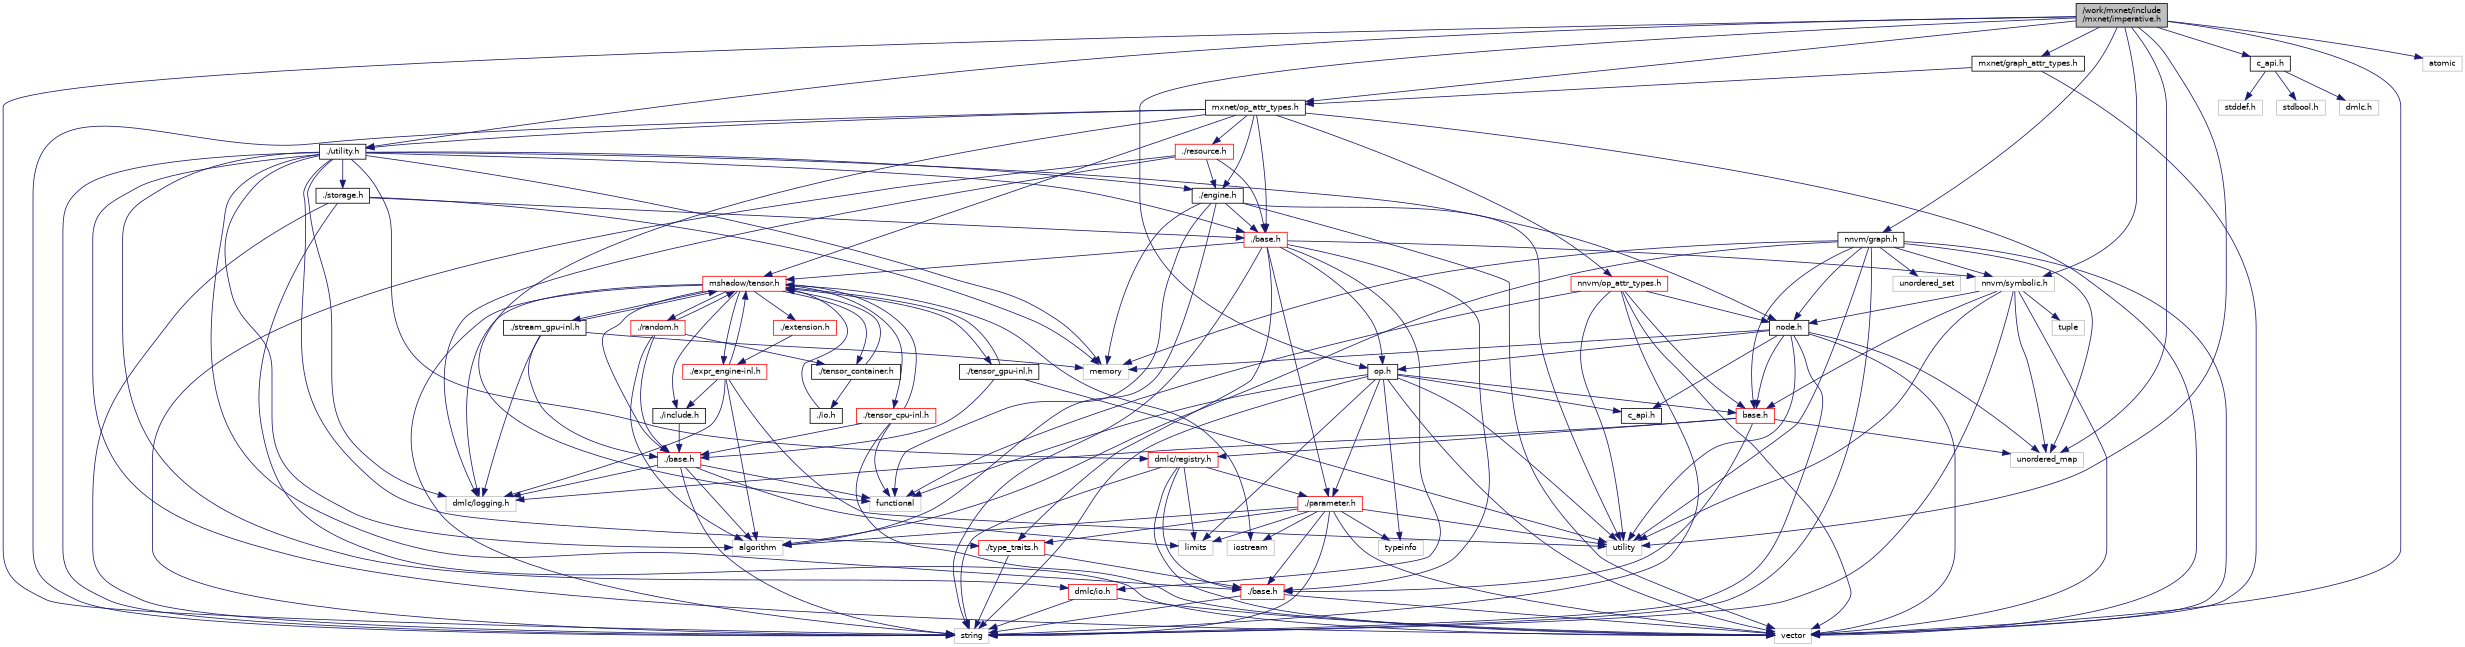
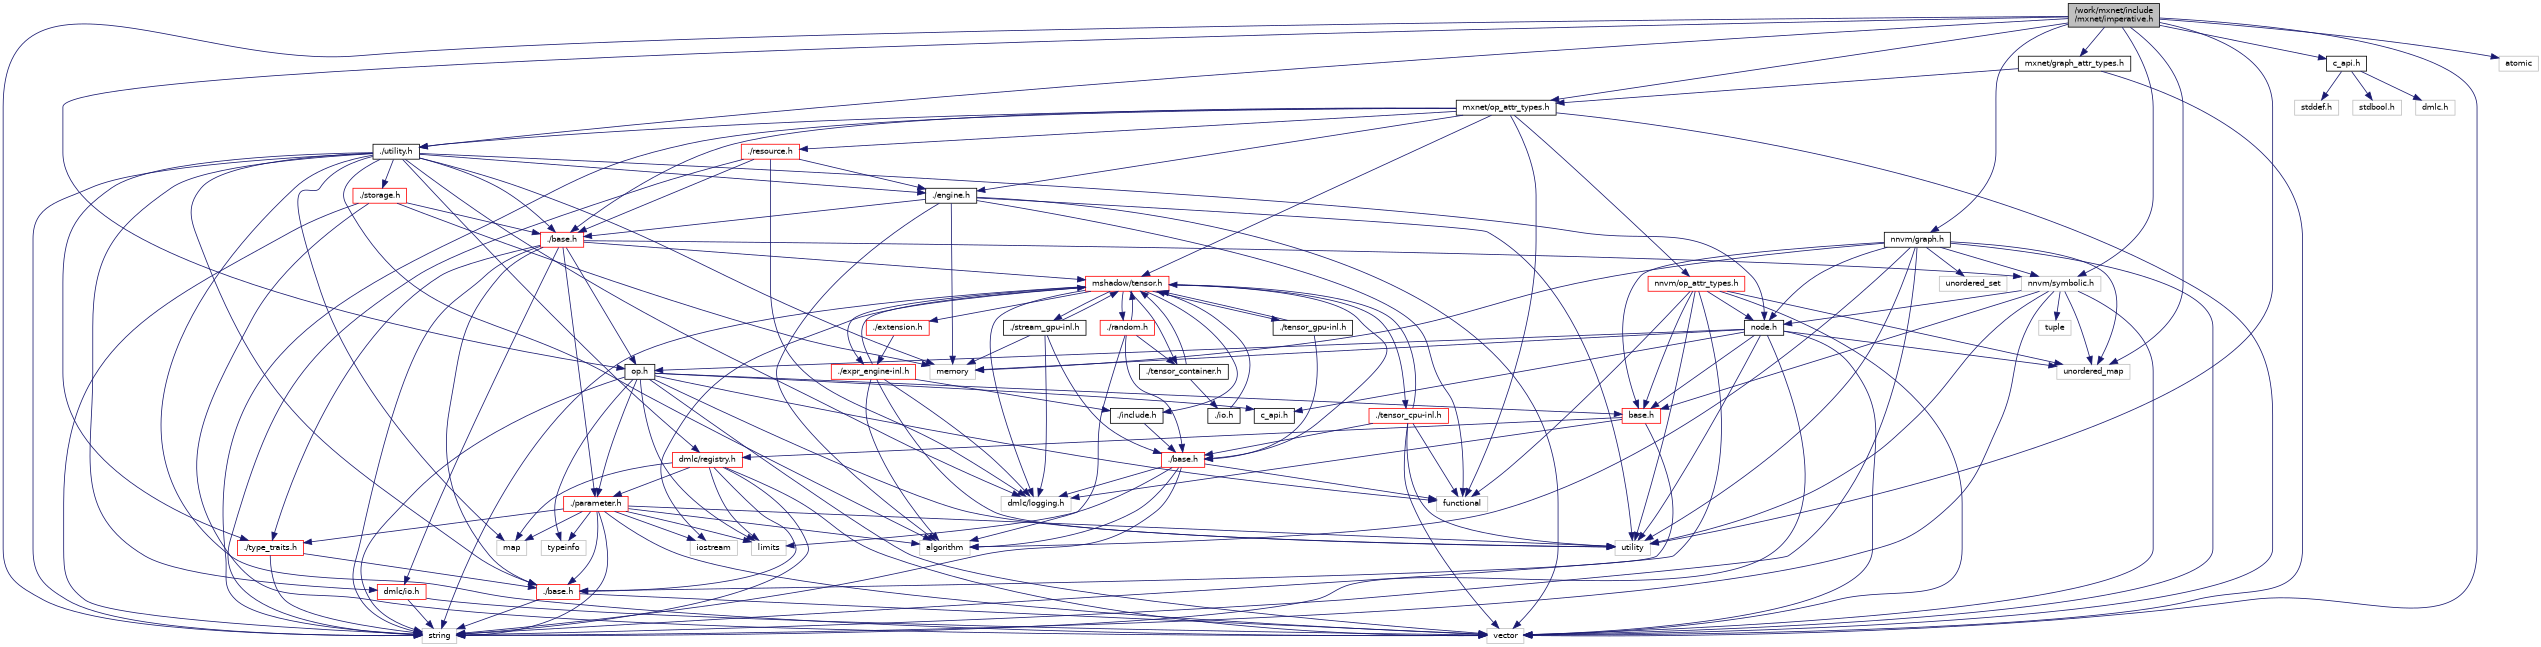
(343, 196) -> (380, 196)
(1889, 436) -> (1891, 327)
(1311, 460) -> (1470, 529)
none -> (512, 548)
